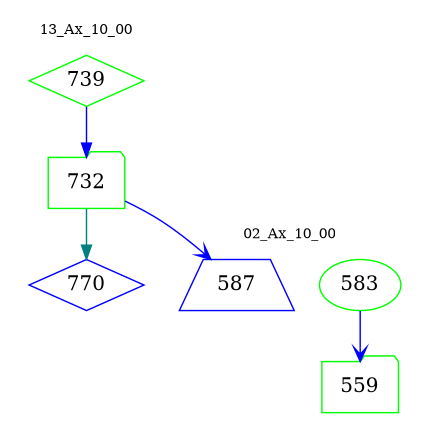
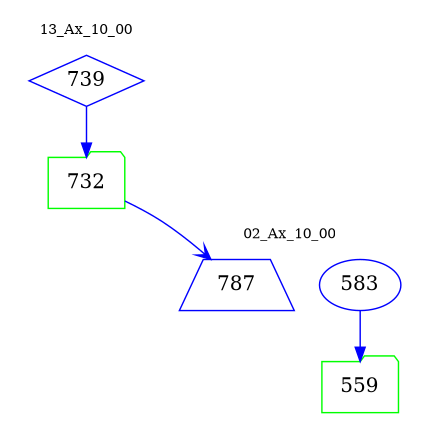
(87, 81) -> (87, 81)
(87, 285) -> none
(237, 285) -> (237, 285)
(360, 285) -> (360, 285)
(360, 329) -> (360, 329)
